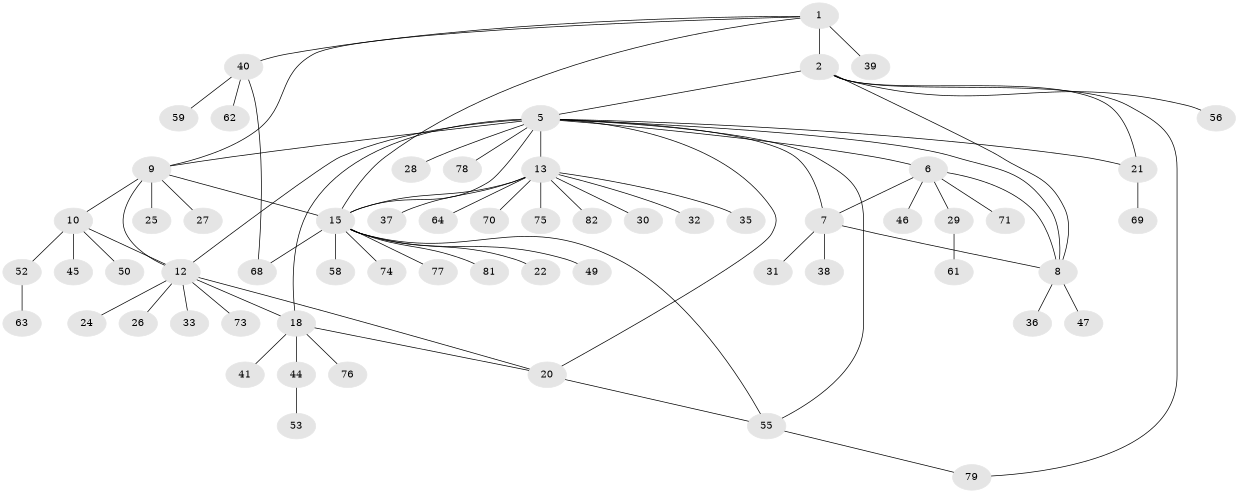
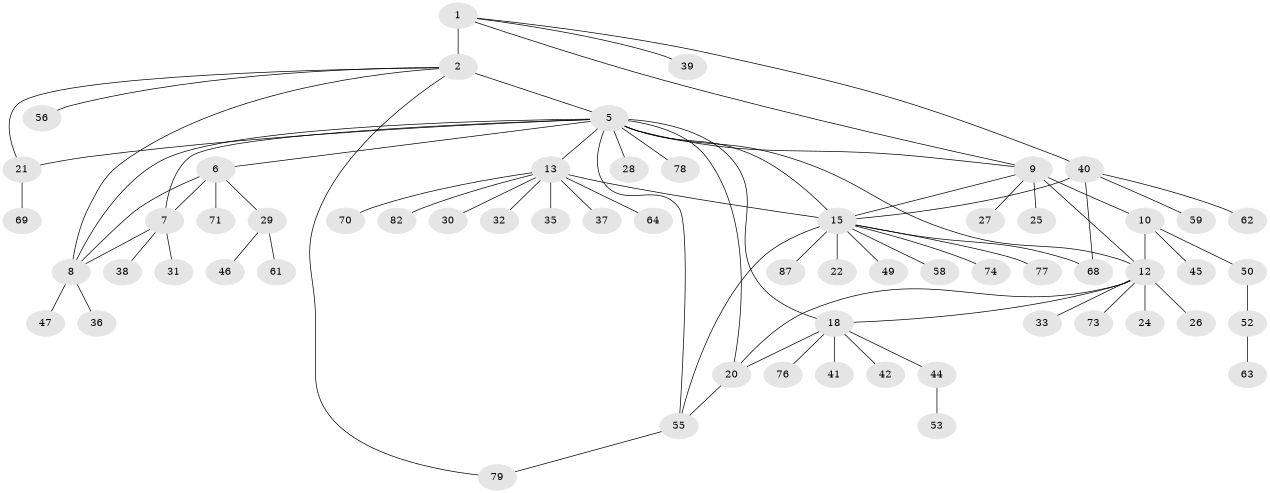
(552, 73) -> (964, 205)
(916, 195) -> (246, 247)
(541, 221) -> none
(48, 246) -> (1248, 298)
(489, 272) -> (786, 272)
none -> (886, 375)
